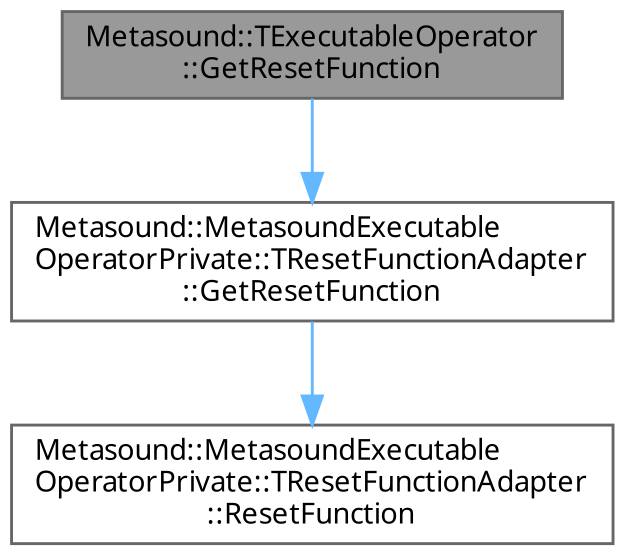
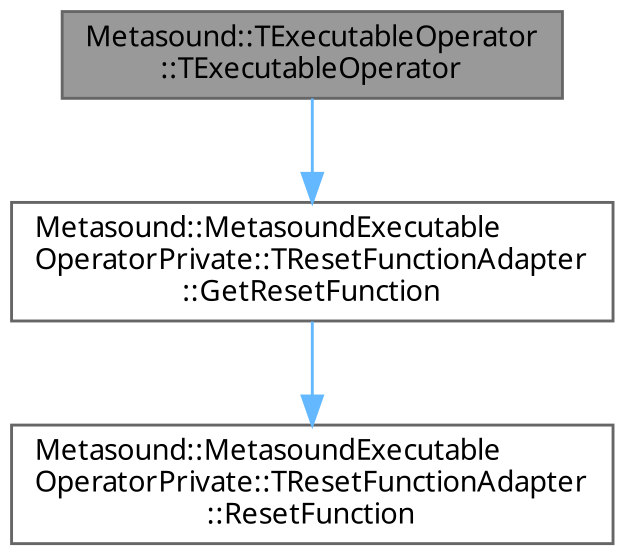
(312, 55) -> (312, 55)
